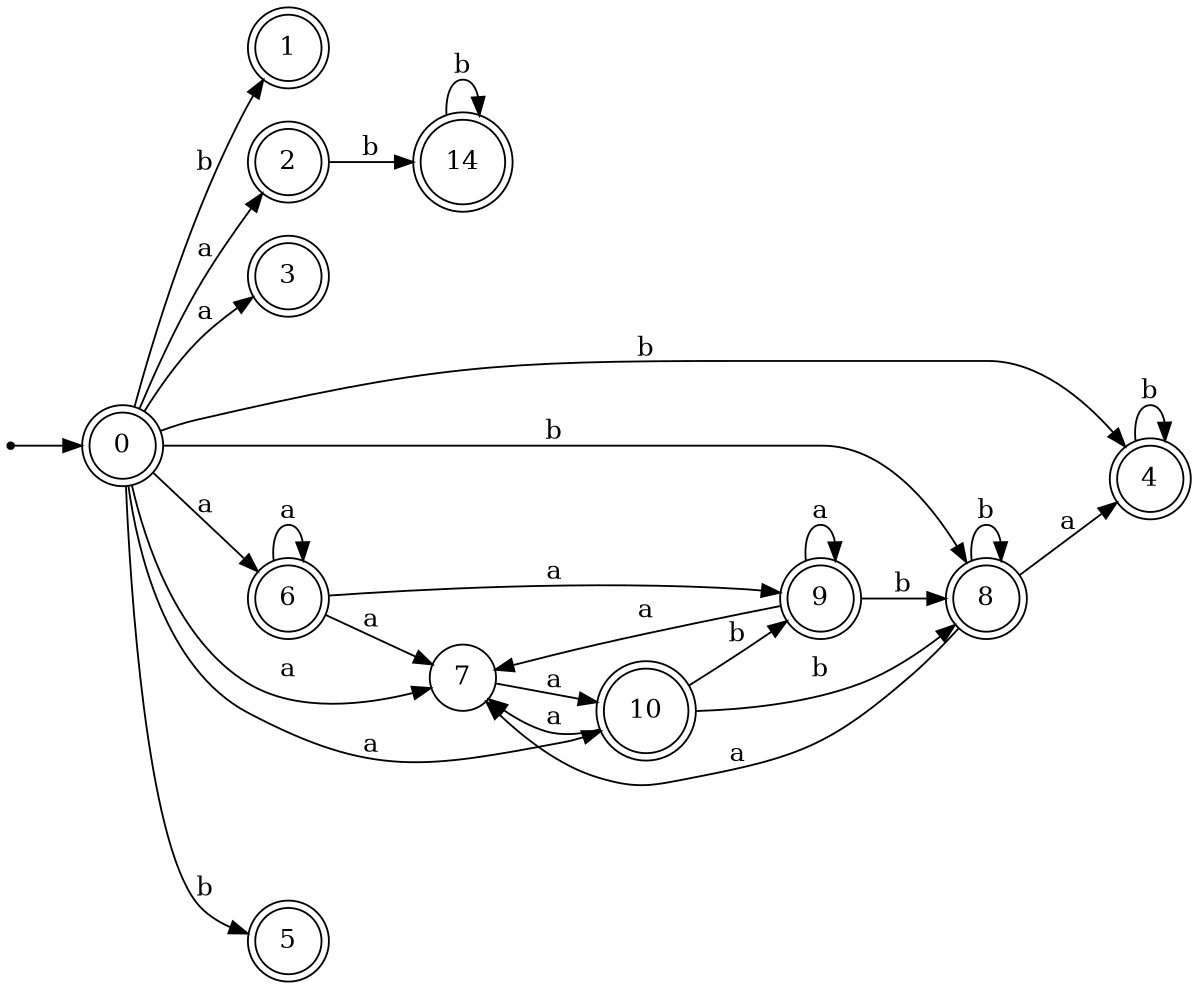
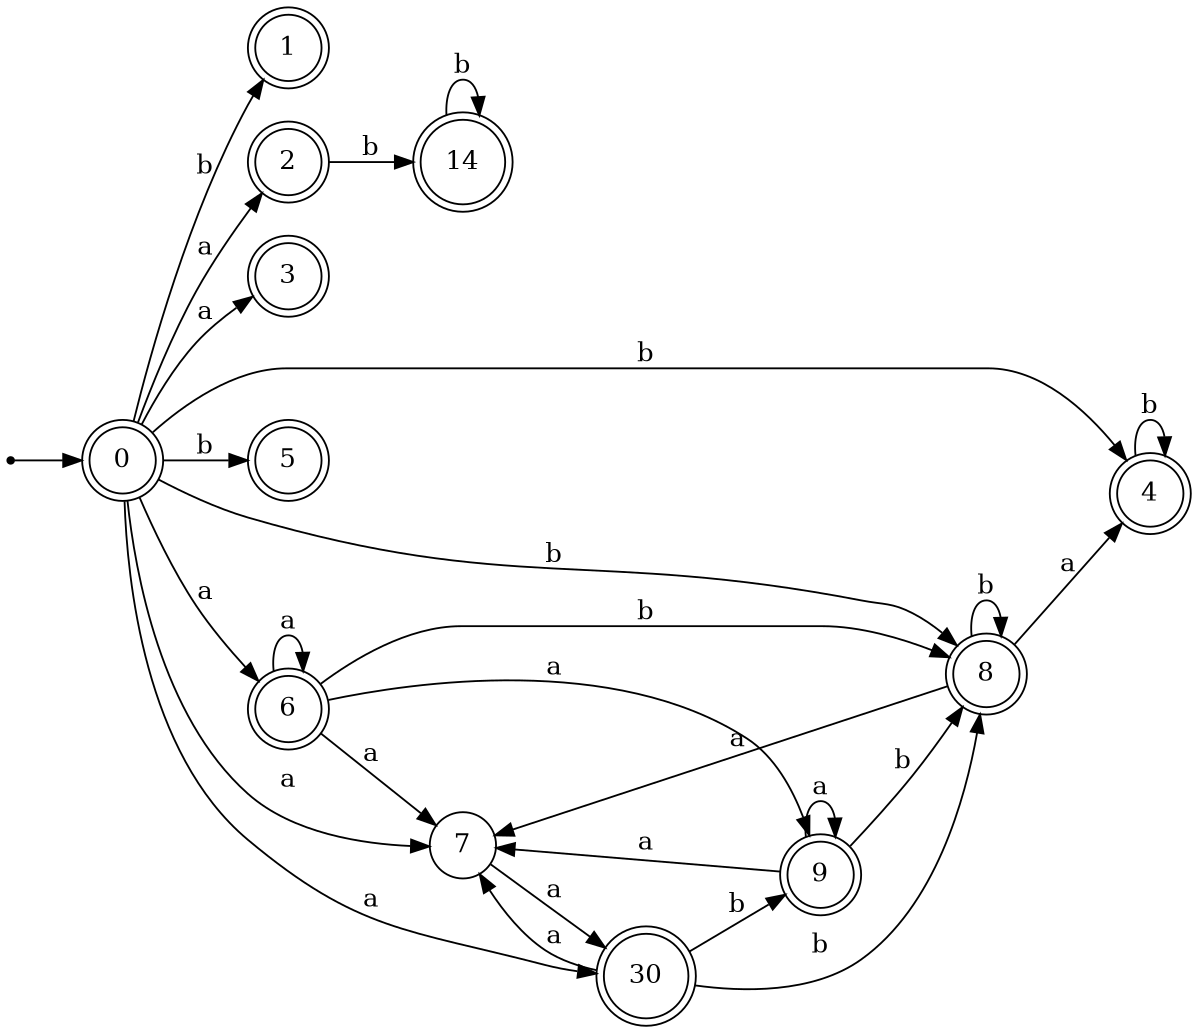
none -> (621, 626)
(646, 711) -> (646, 976)
